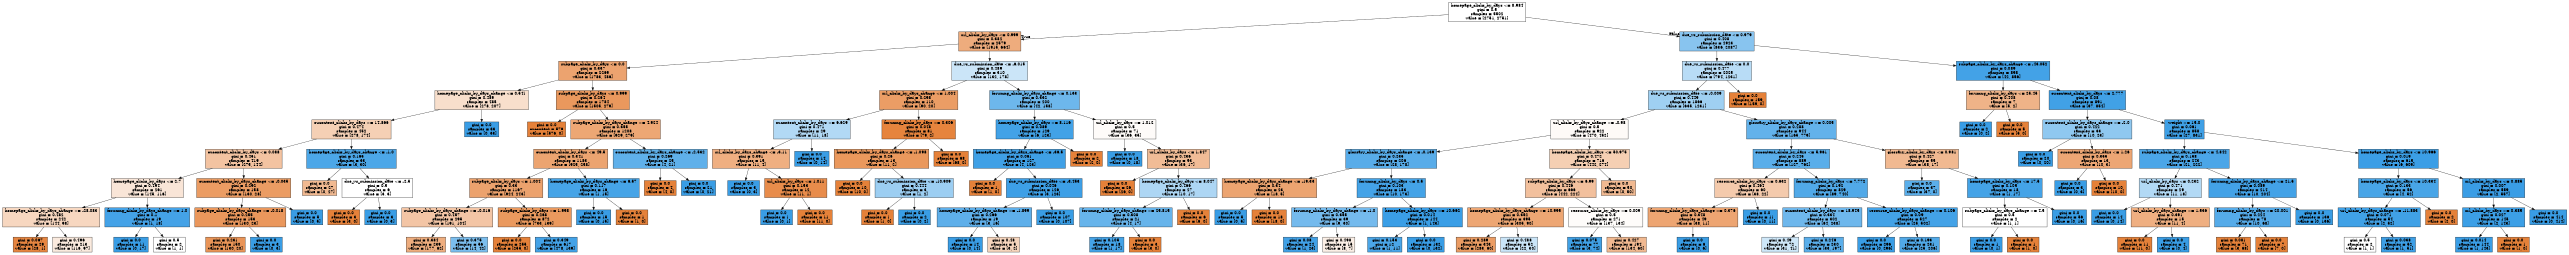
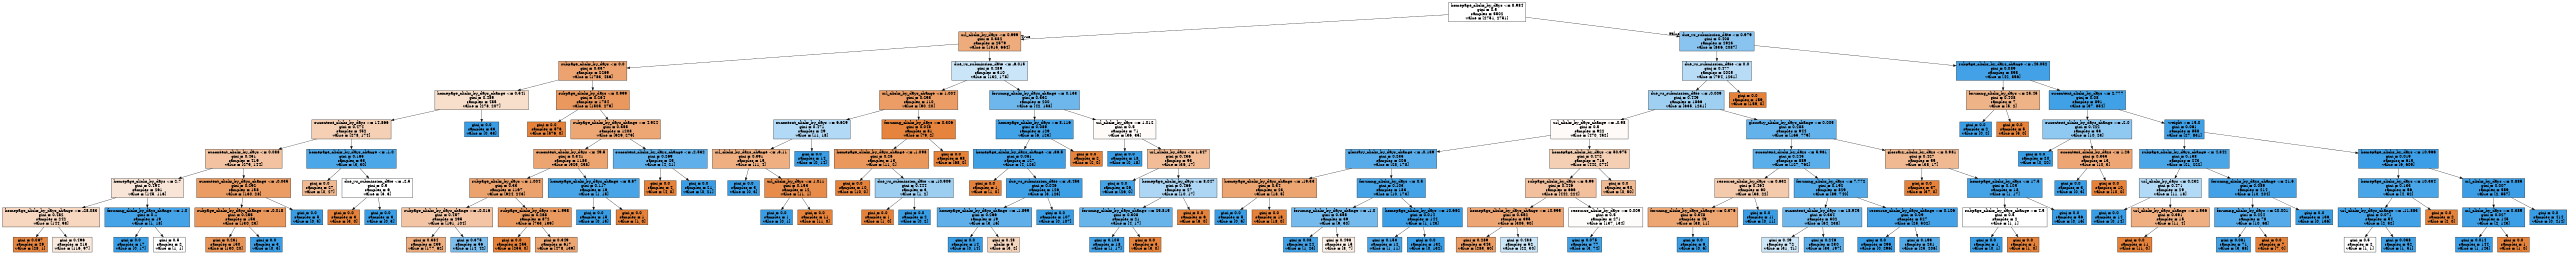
(547, 129) -> (547, 129)
(1117, 188) -> (1117, 188)
(1922, 188) -> (1922, 188)
(131, 245) -> (131, 245)
(556, 245) -> (556, 245)
(1004, 245) -> (1004, 245)
(1385, 245) -> (1385, 245)
(1627, 245) -> none
(2173, 245) -> none
(2233, 245) -> (2233, 245)
